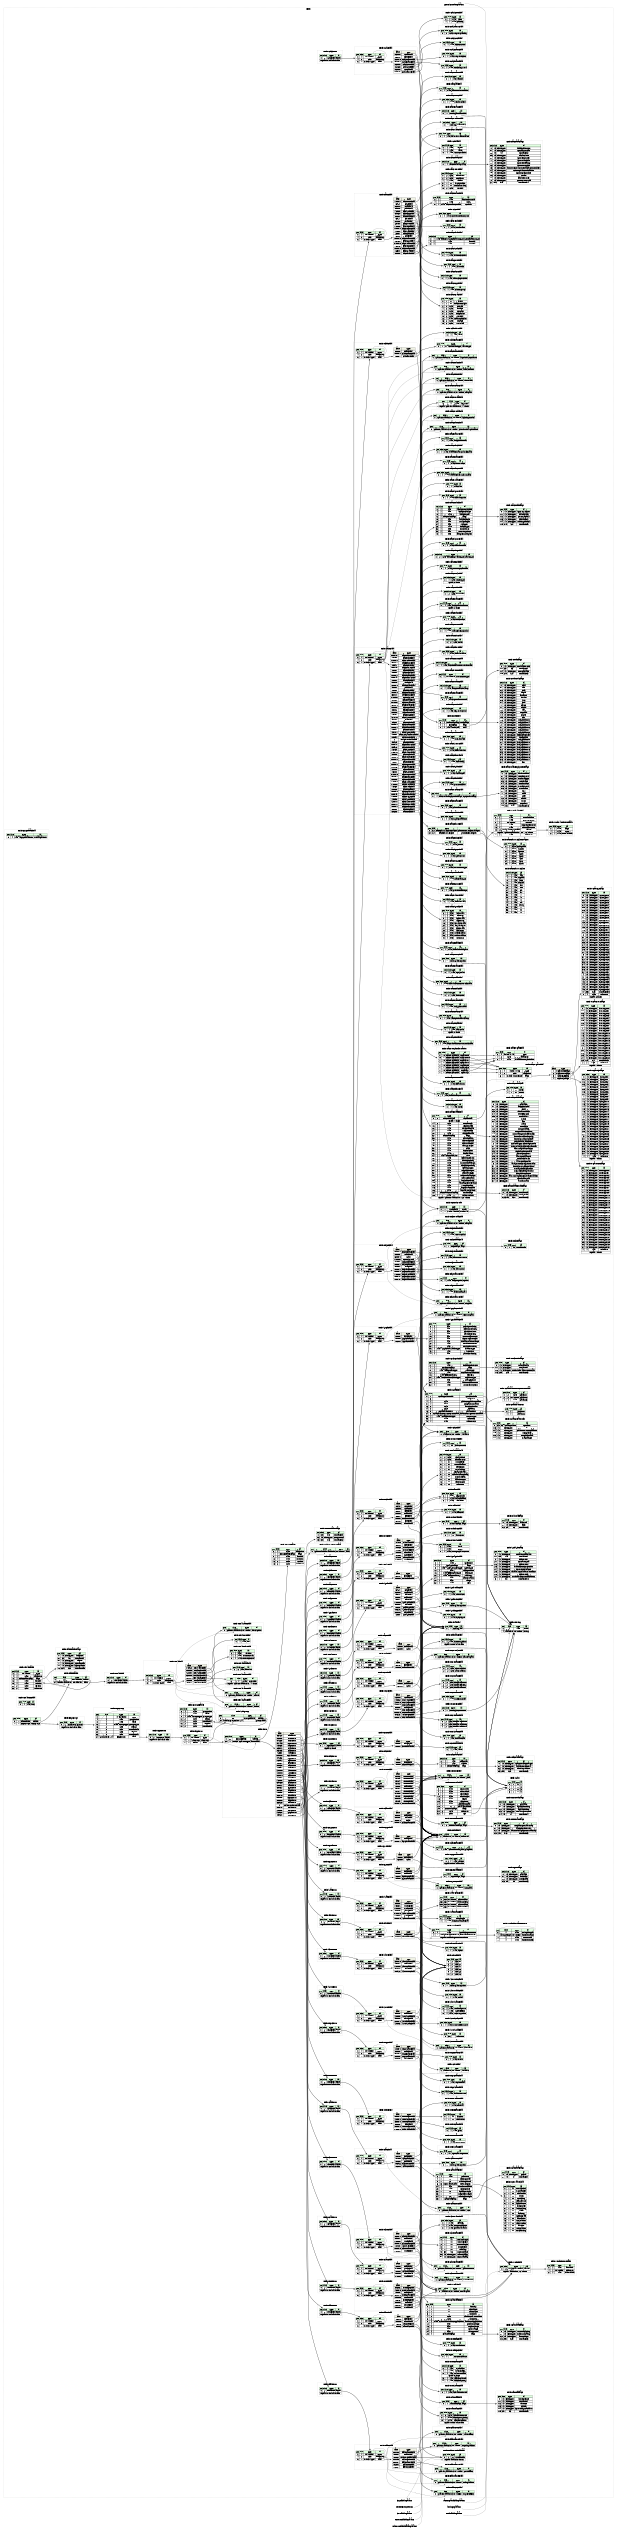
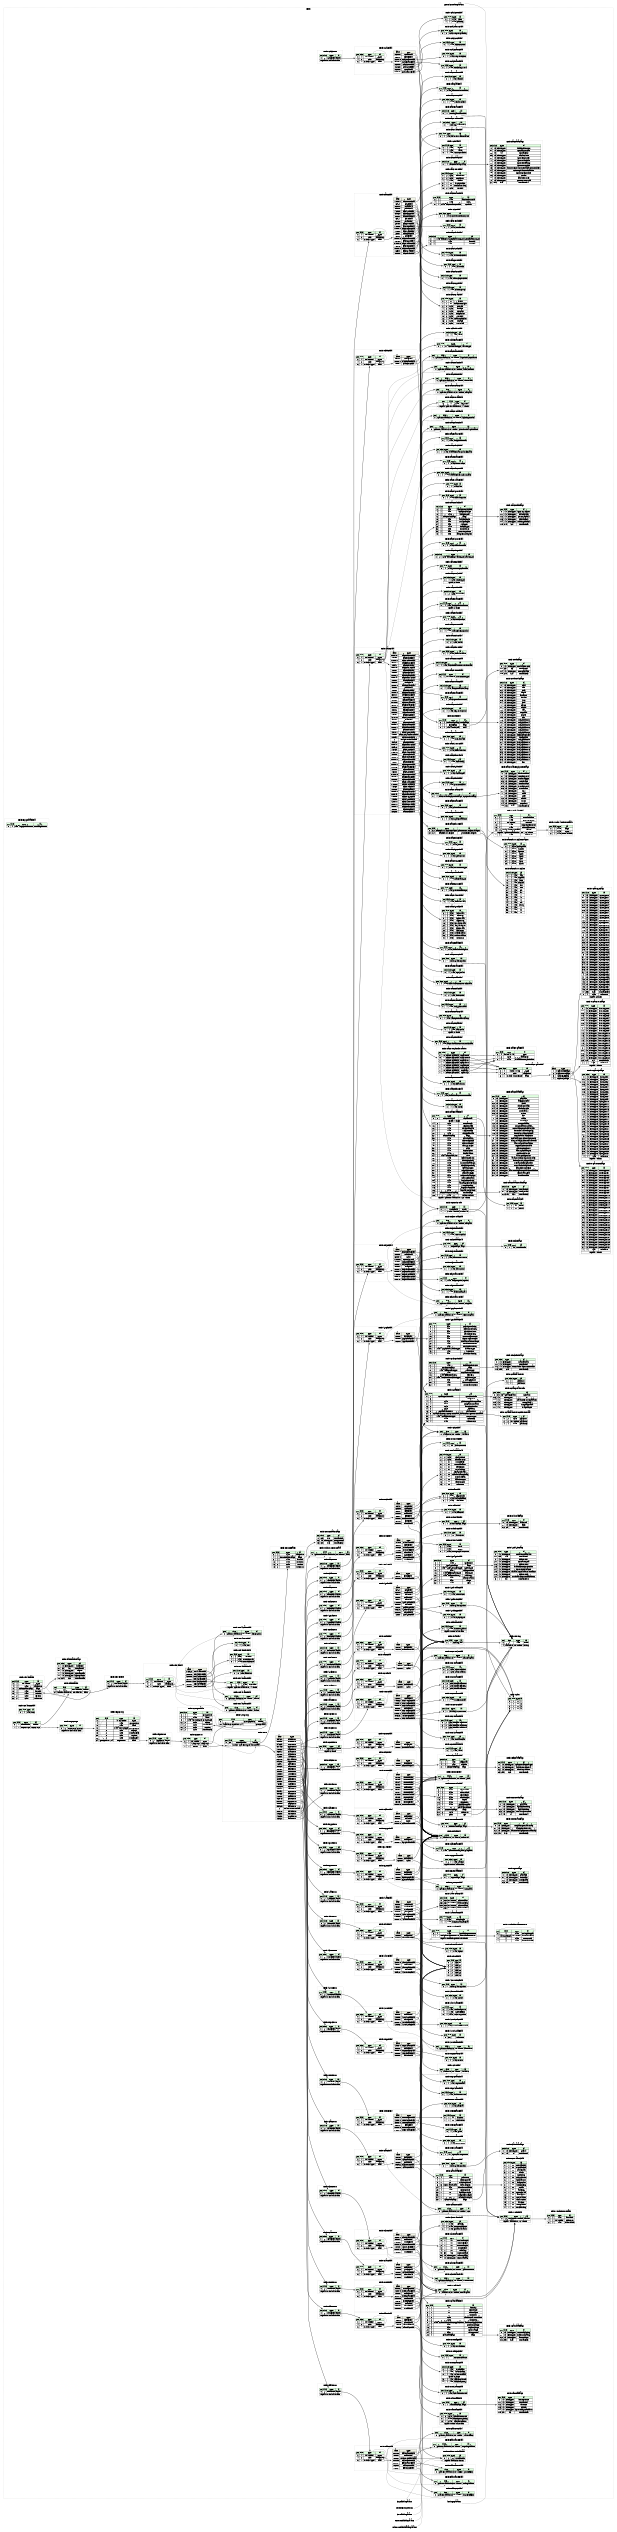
(454, 2501) -> none
(454, 2514) -> none
